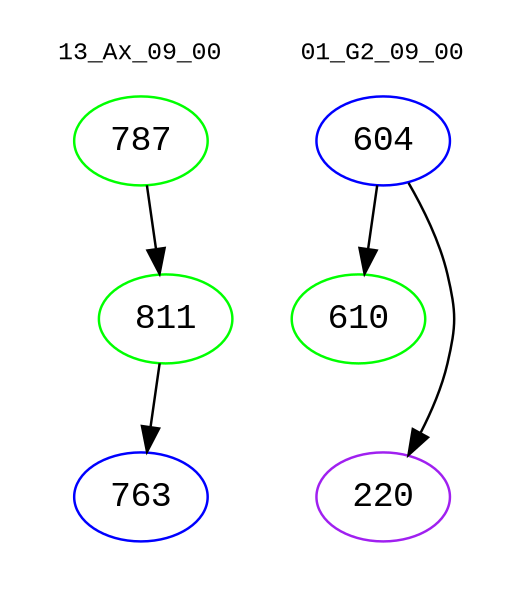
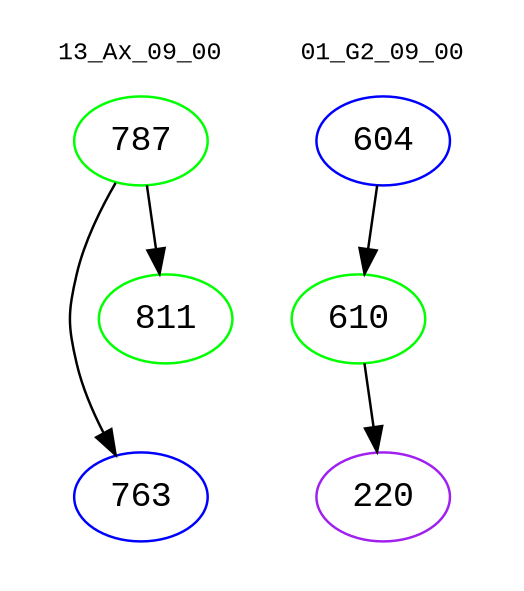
(453, 306) -> (369, 395)
(155, 395) -> (71, 306)
